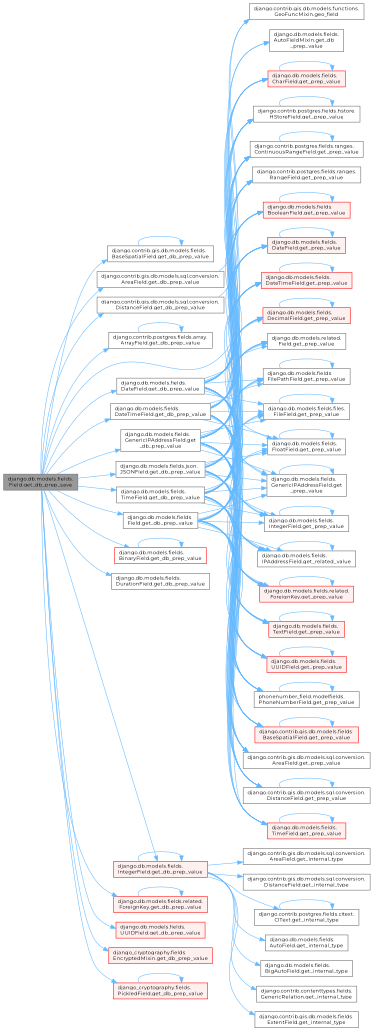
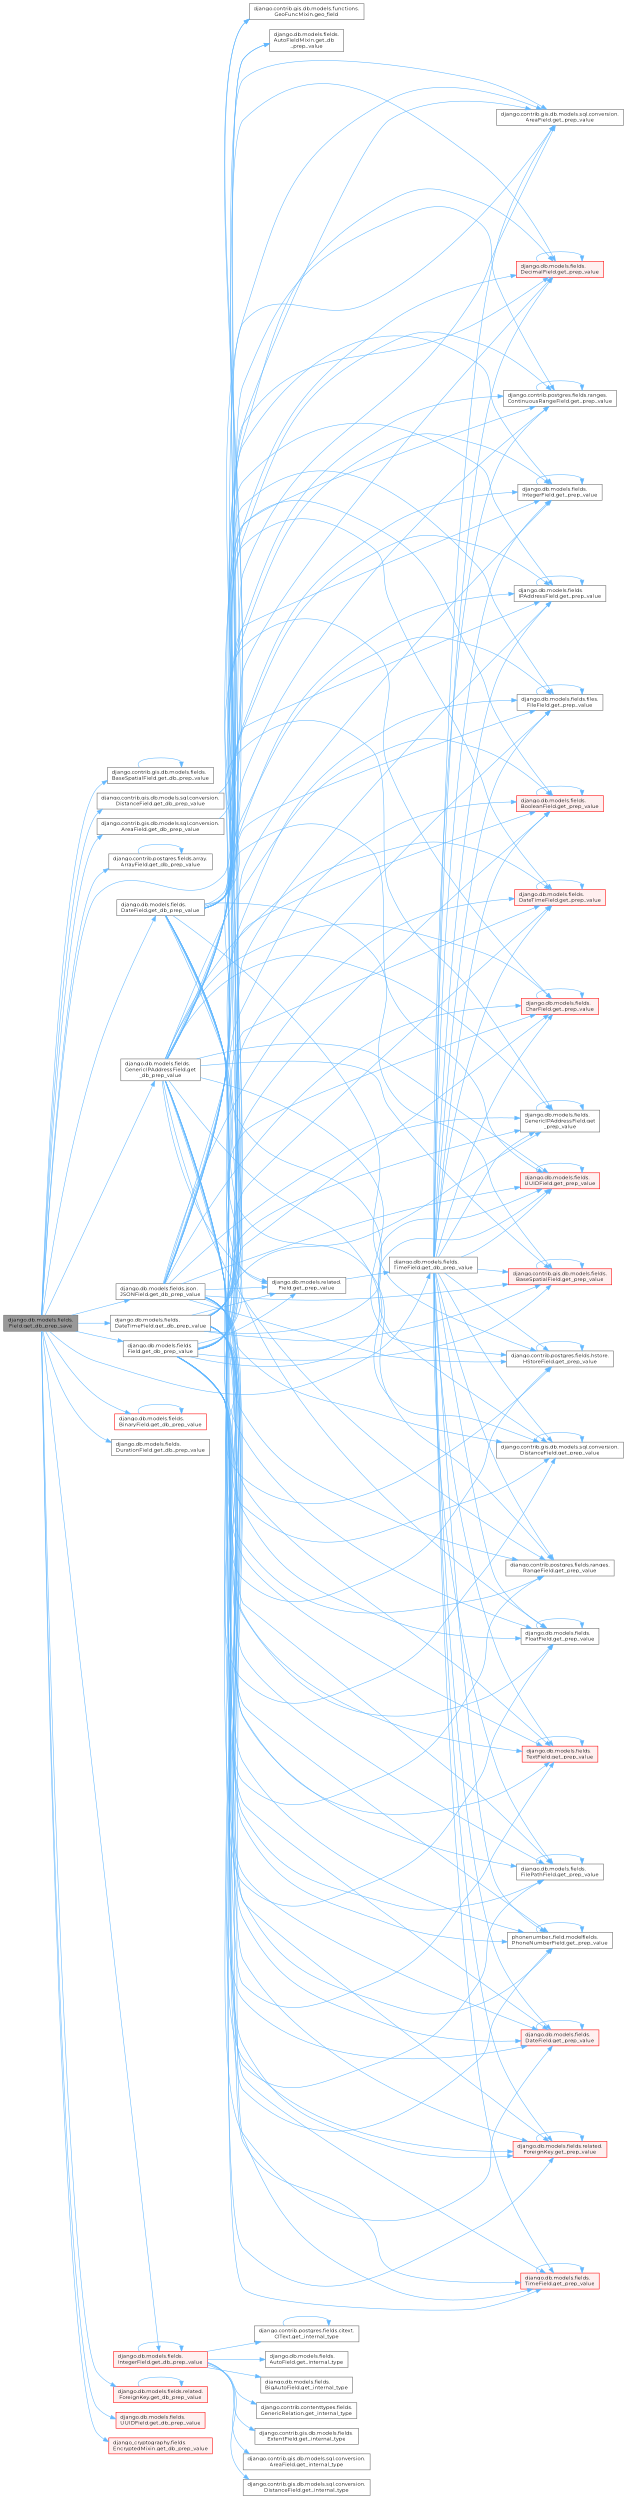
(234, 418) -> (365, 1276)
(307, 559) -> (560, 594)
(161, 991) -> none
none -> (344, 1169)
